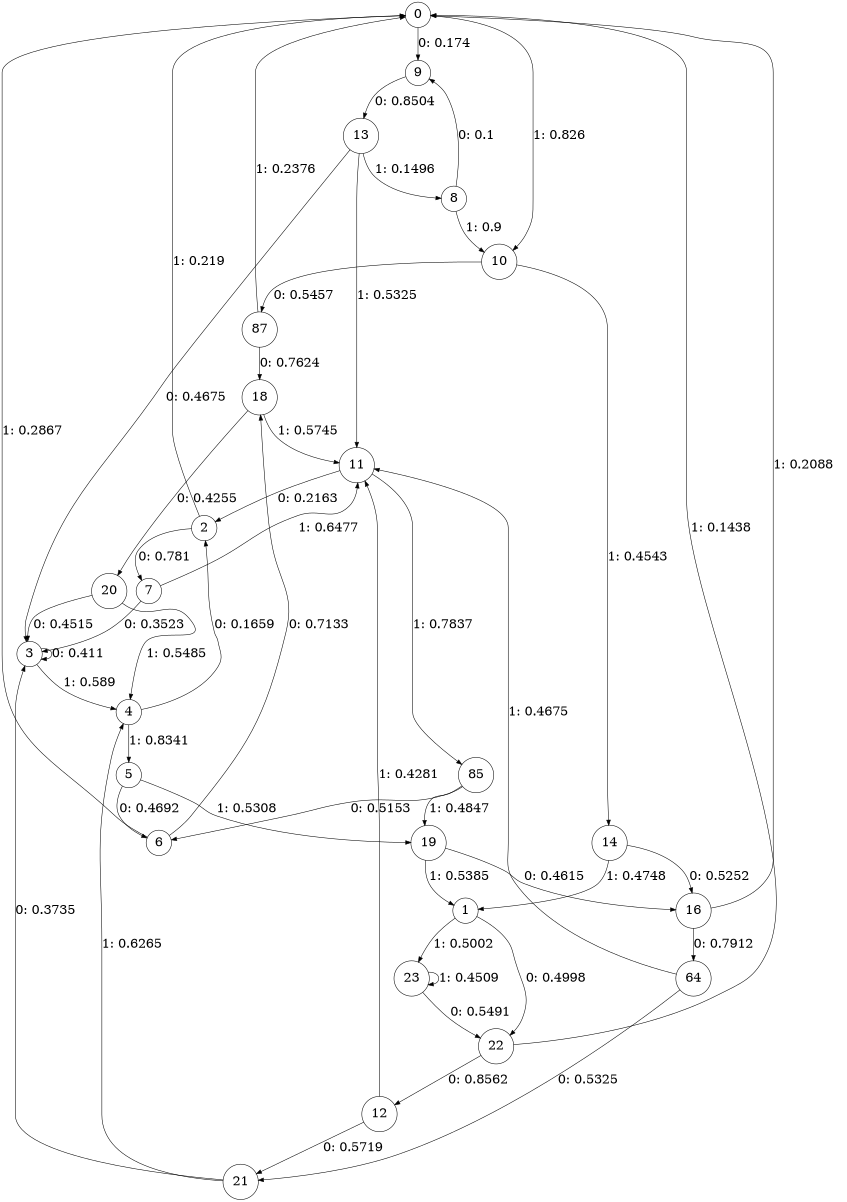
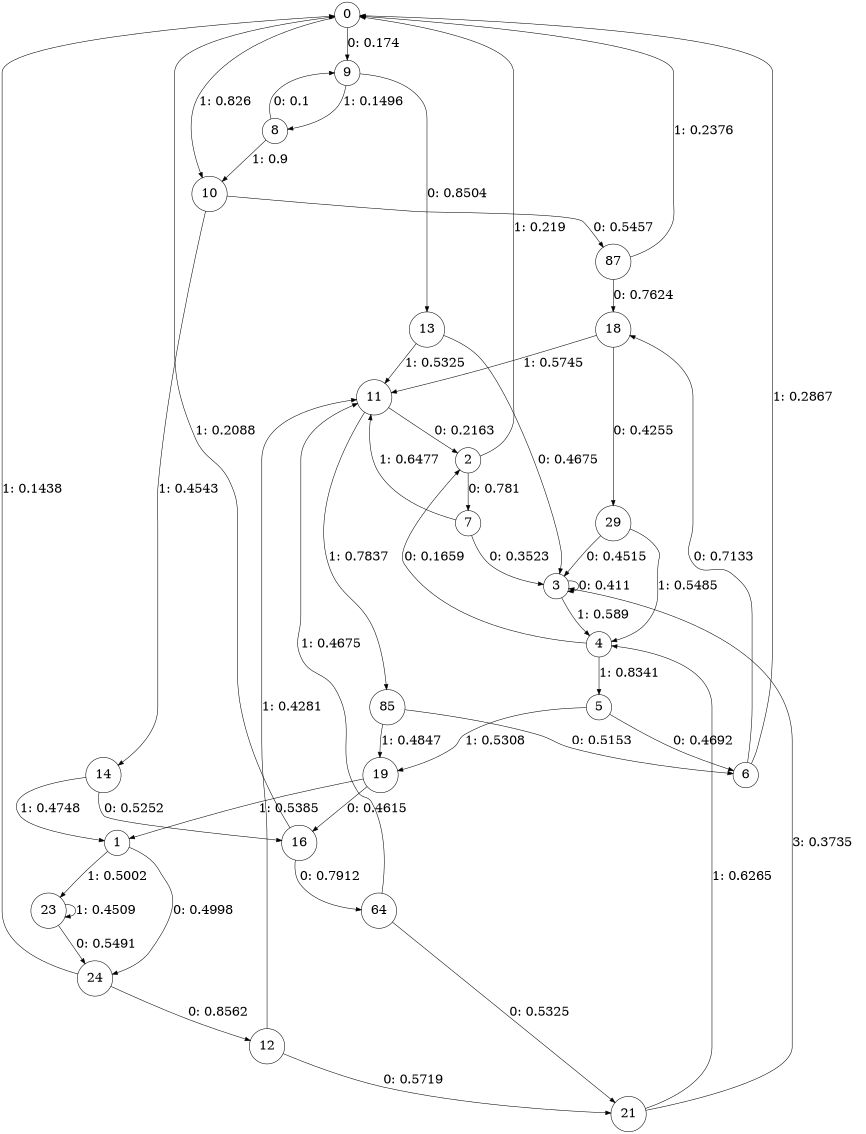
(391, 187) -> (327, 116)
(109, 591) -> (613, 523)
(51, 911) -> (828, 843)
(496, 1046) -> (95, 978)
